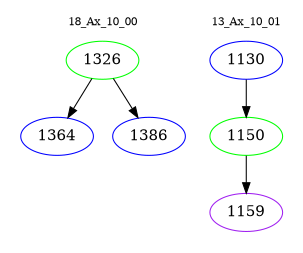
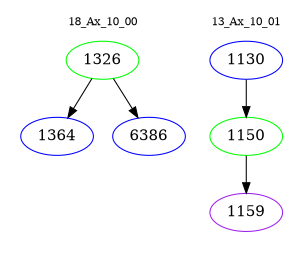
(149, 136) -> (149, 136)
